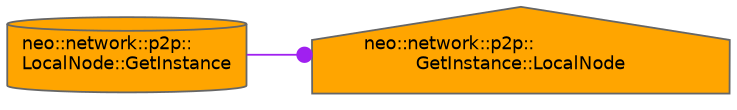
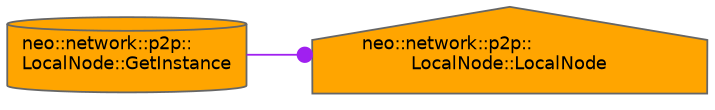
(521, 55) -> (510, 55)
